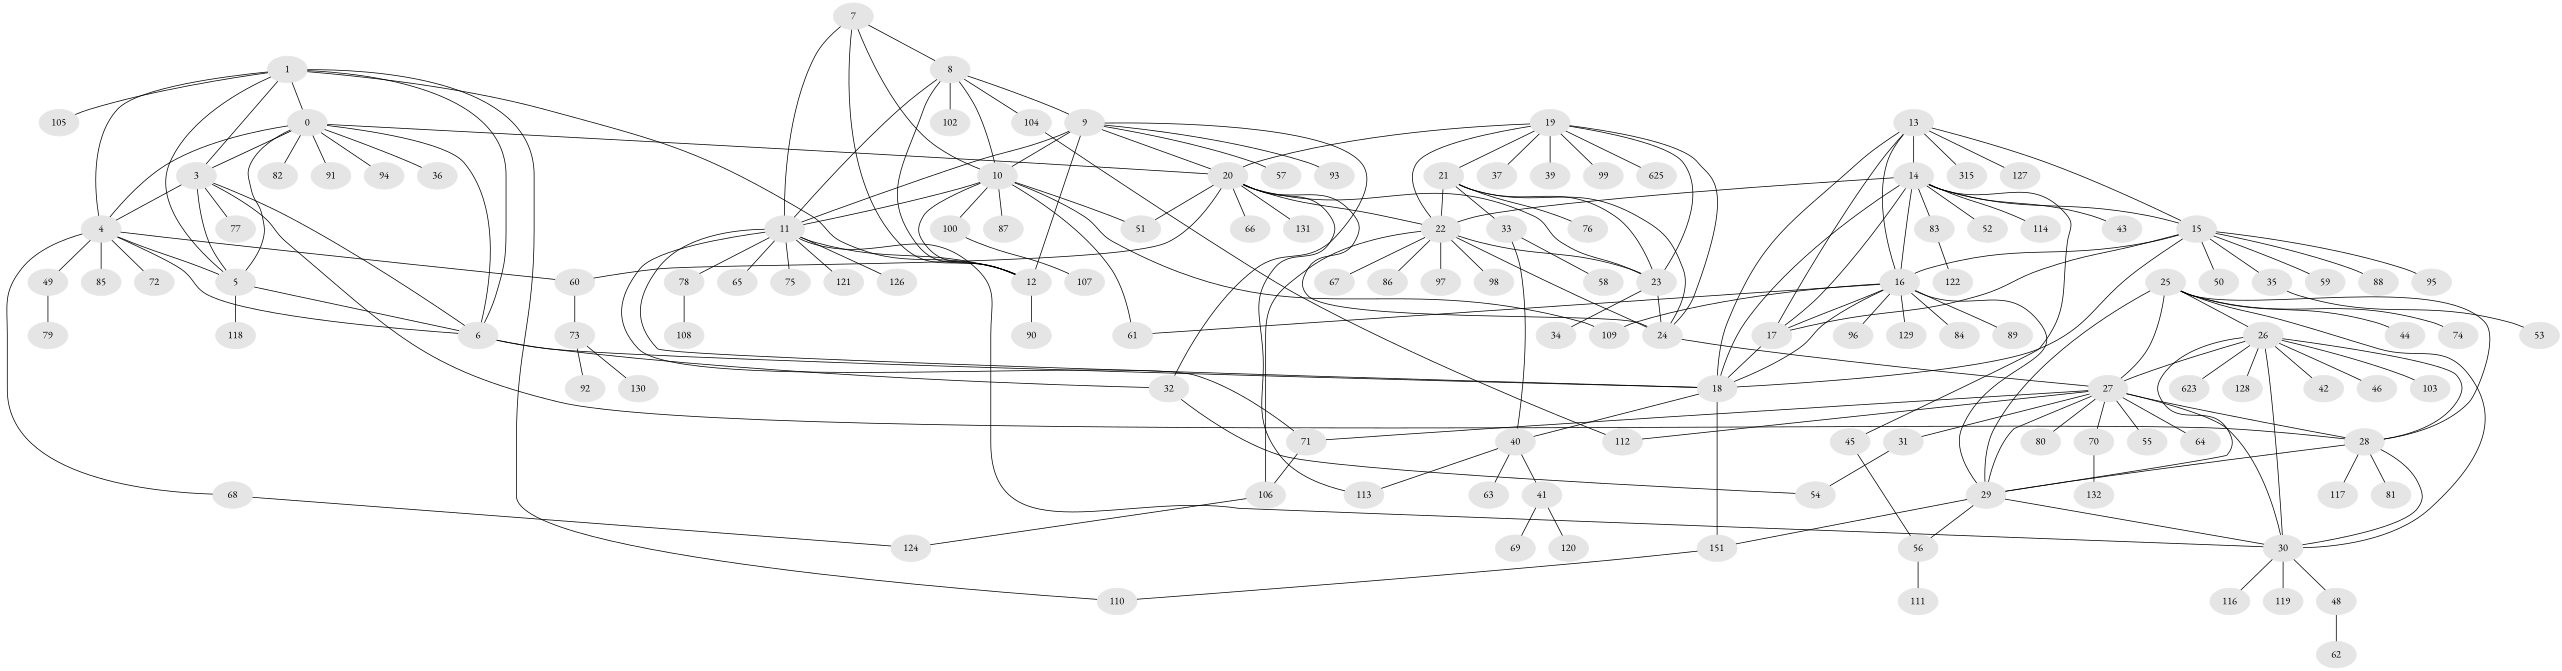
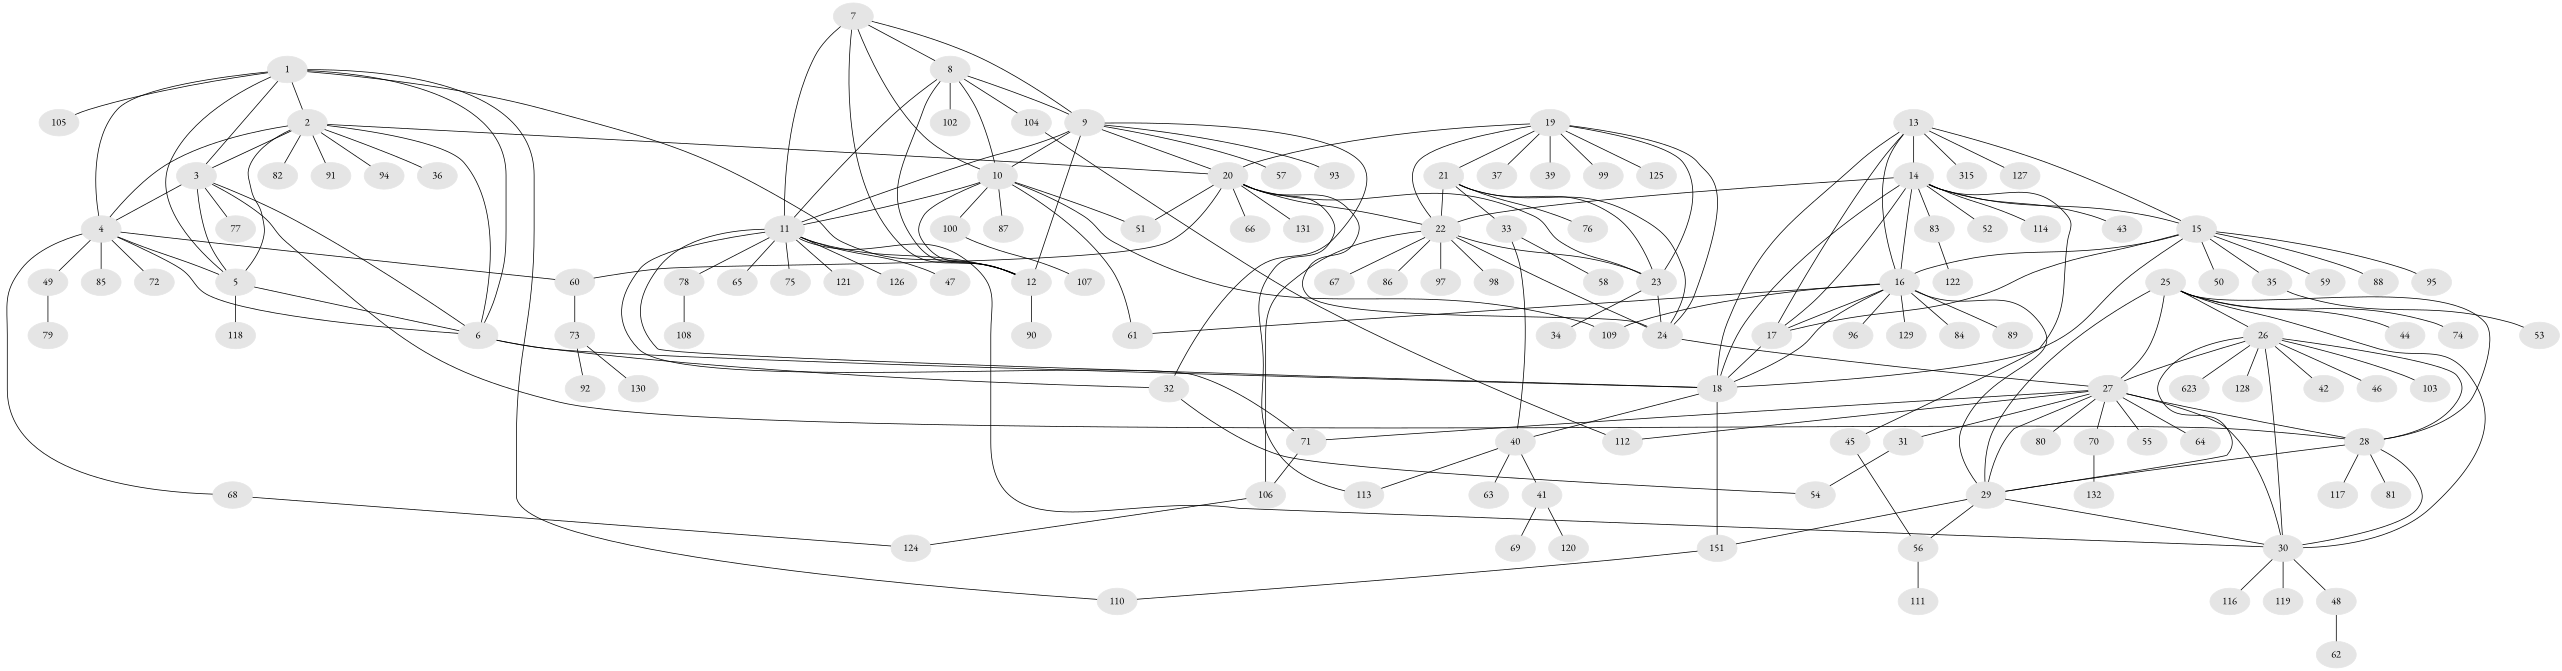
none -> (977, 56)
(307, 123) -> (307, 123)
(1657, 176) -> (1657, 176)
none -> (950, 282)
